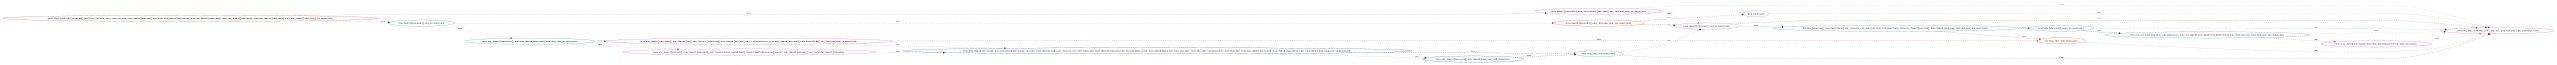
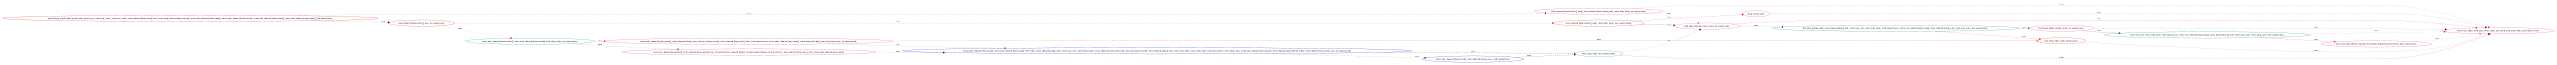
(422, 23) -> (422, 23)
(2061, 28) -> (2061, 28)
